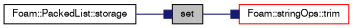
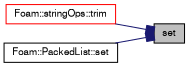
(70, 14) -> (61, 53)
(216, 14) -> (130, 26)
